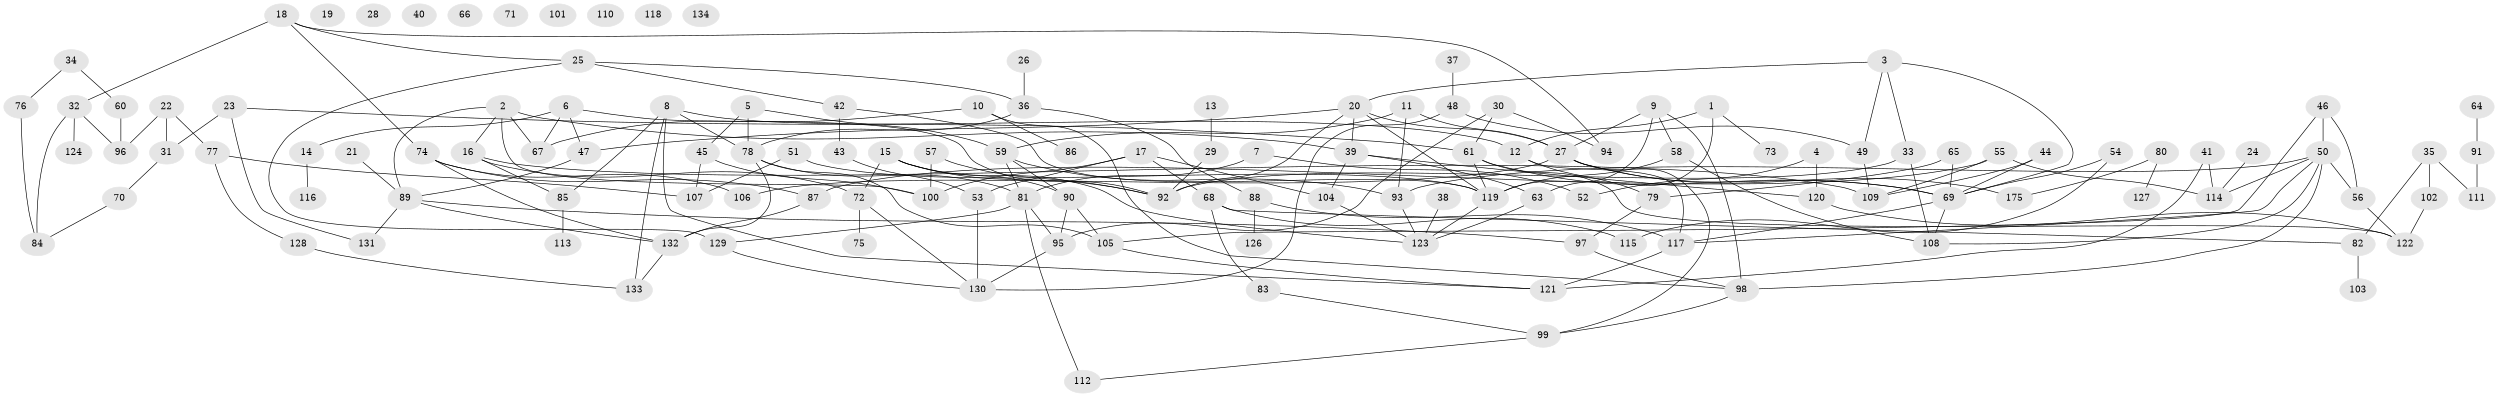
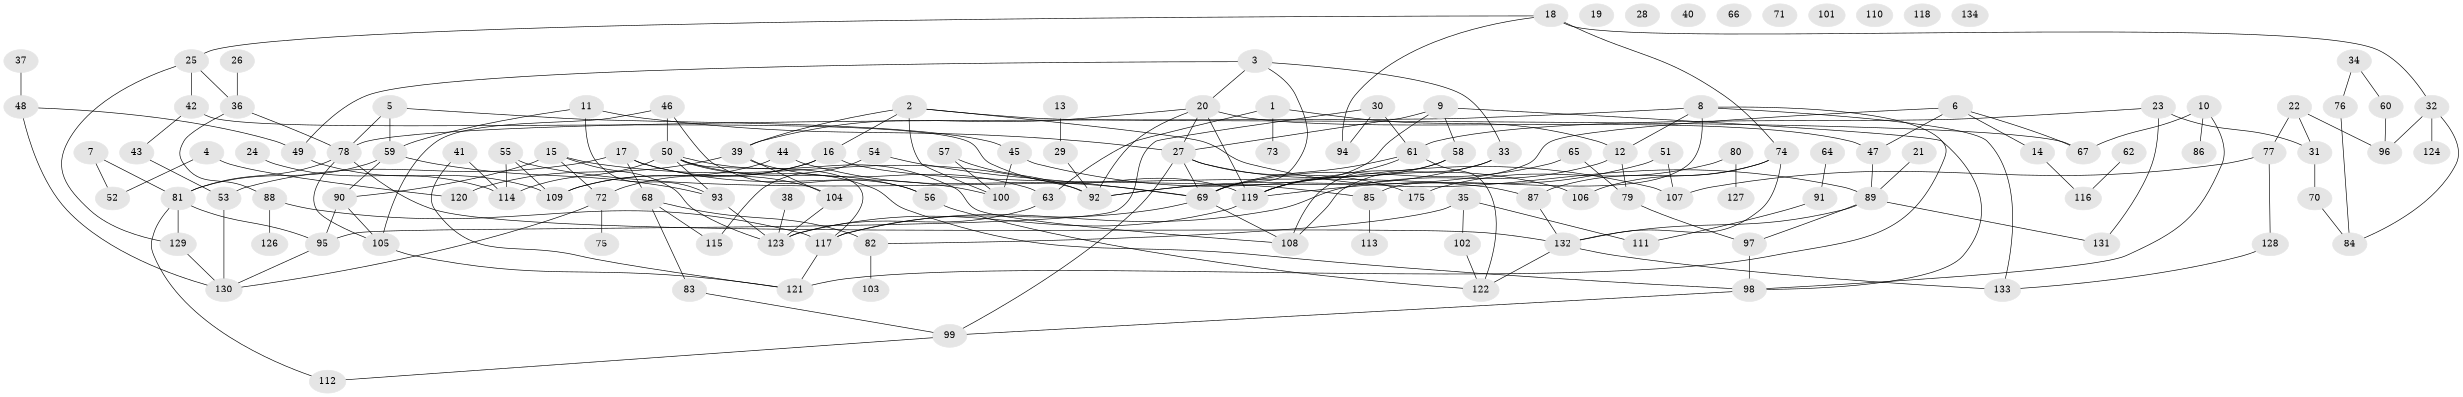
none -> (2129, 153)
(2112, 218) -> (1522, 267)
